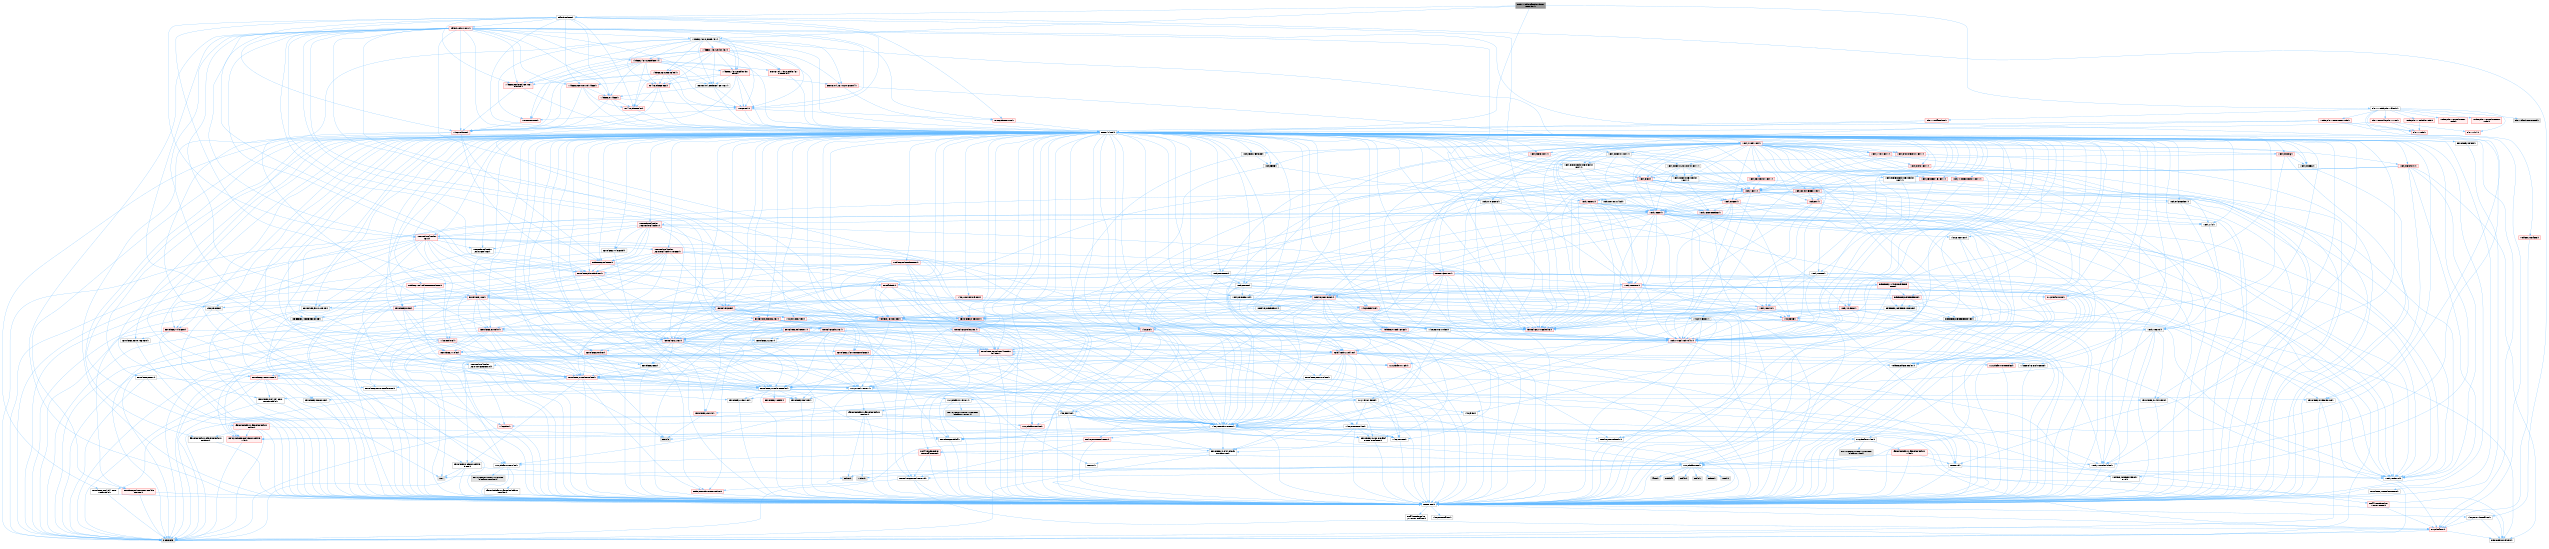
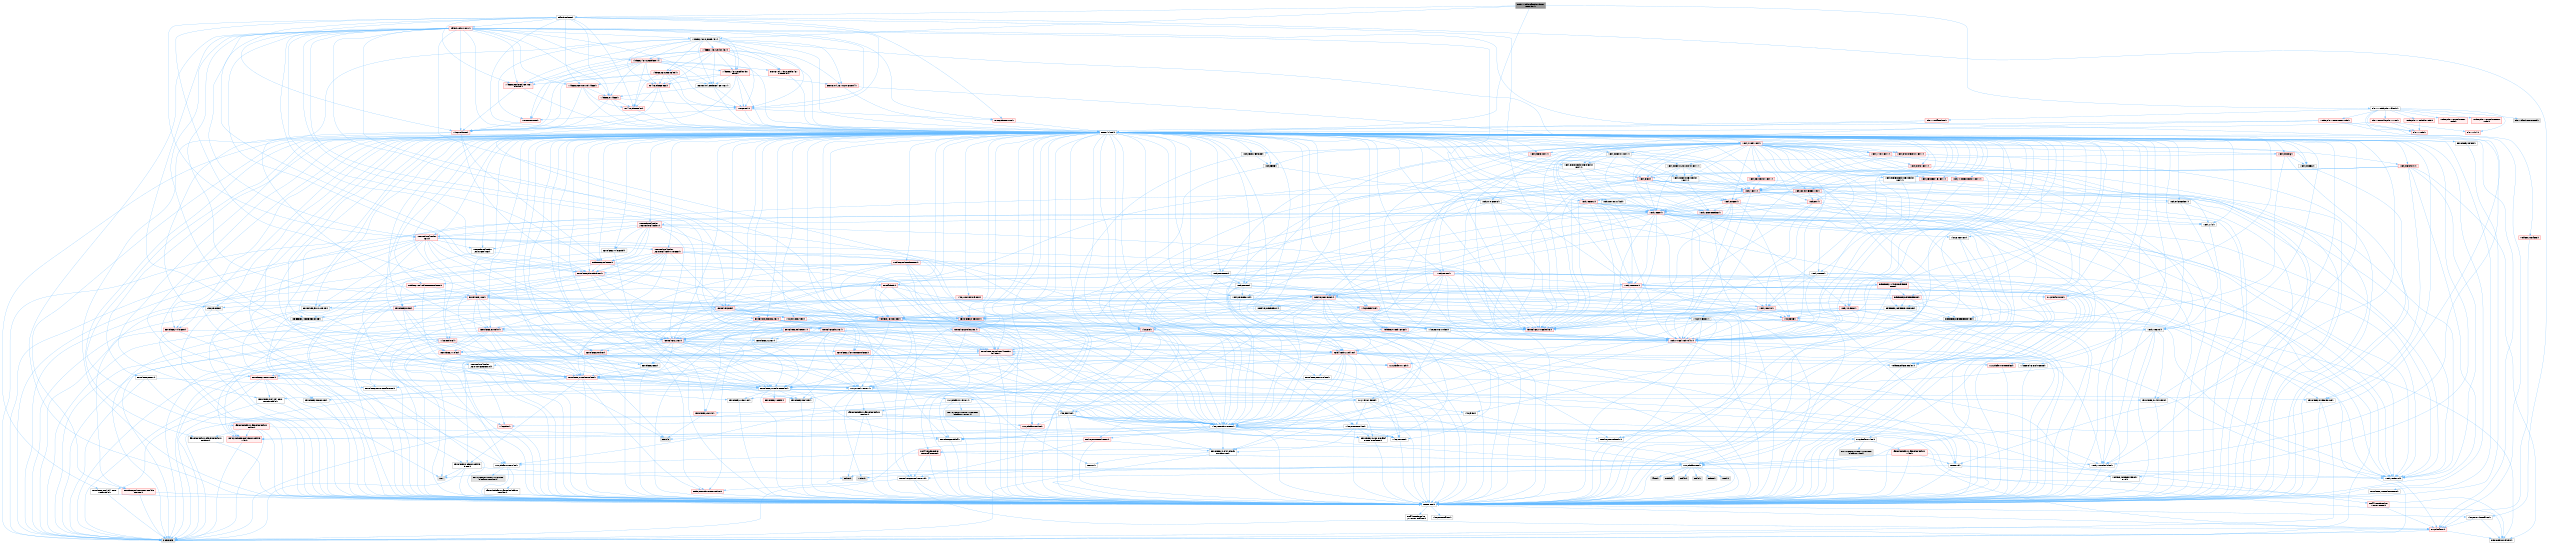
(1444, 273) -> (1444, 273)
(135, 341) -> none
(864, 446) -> (846, 429)
